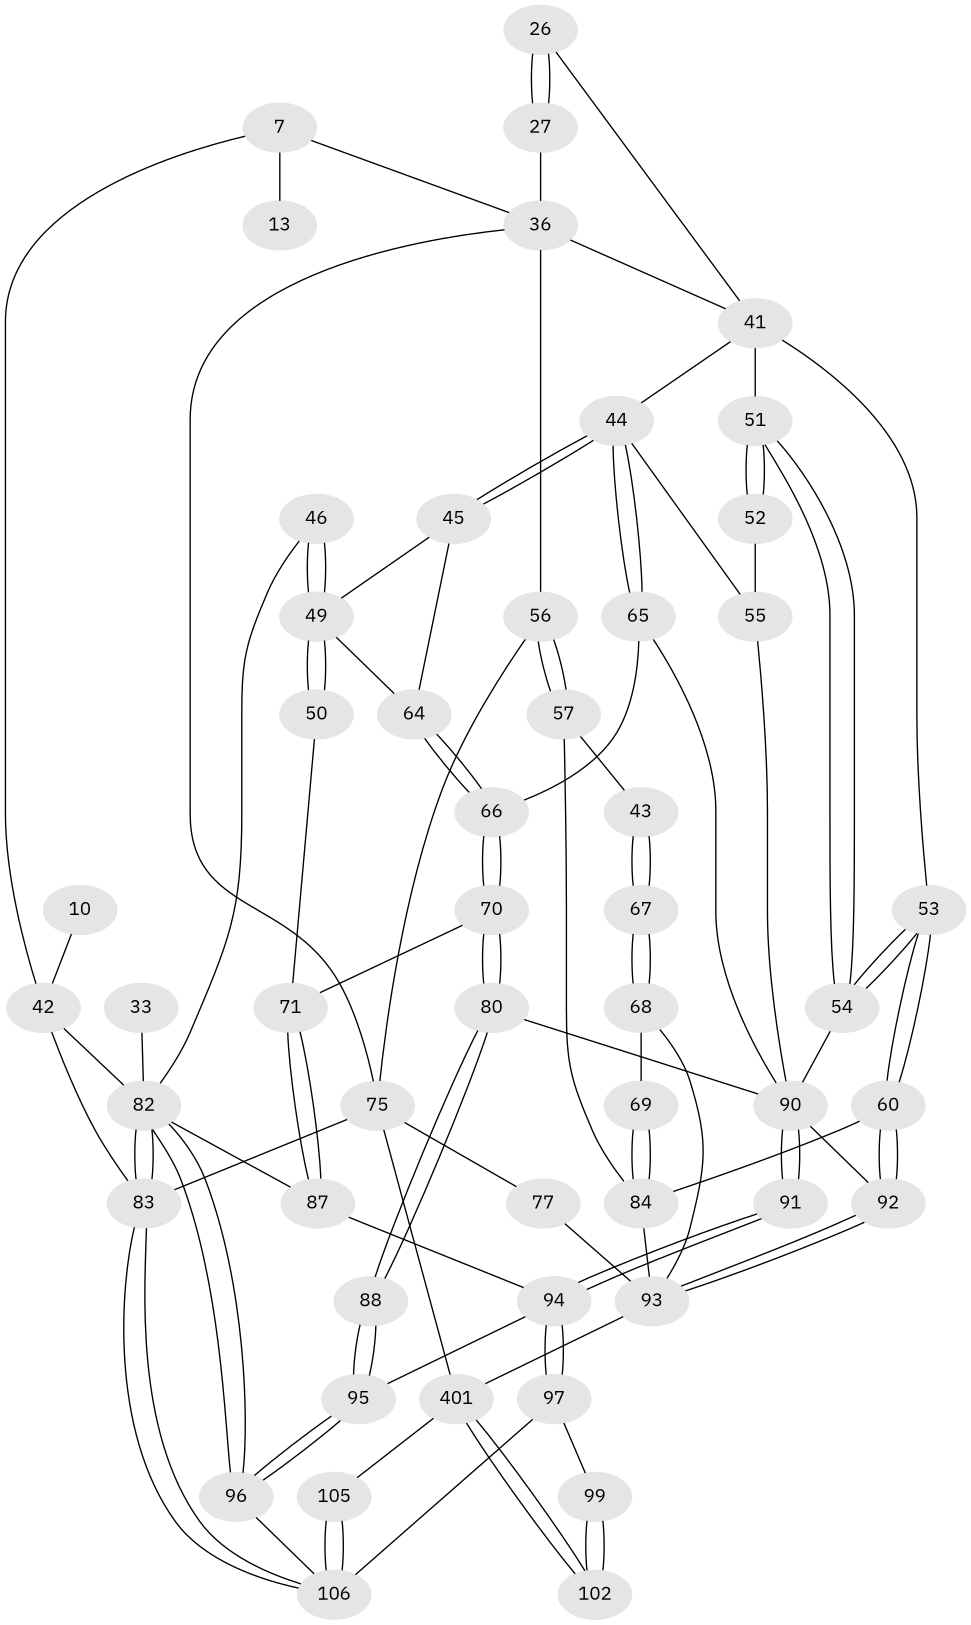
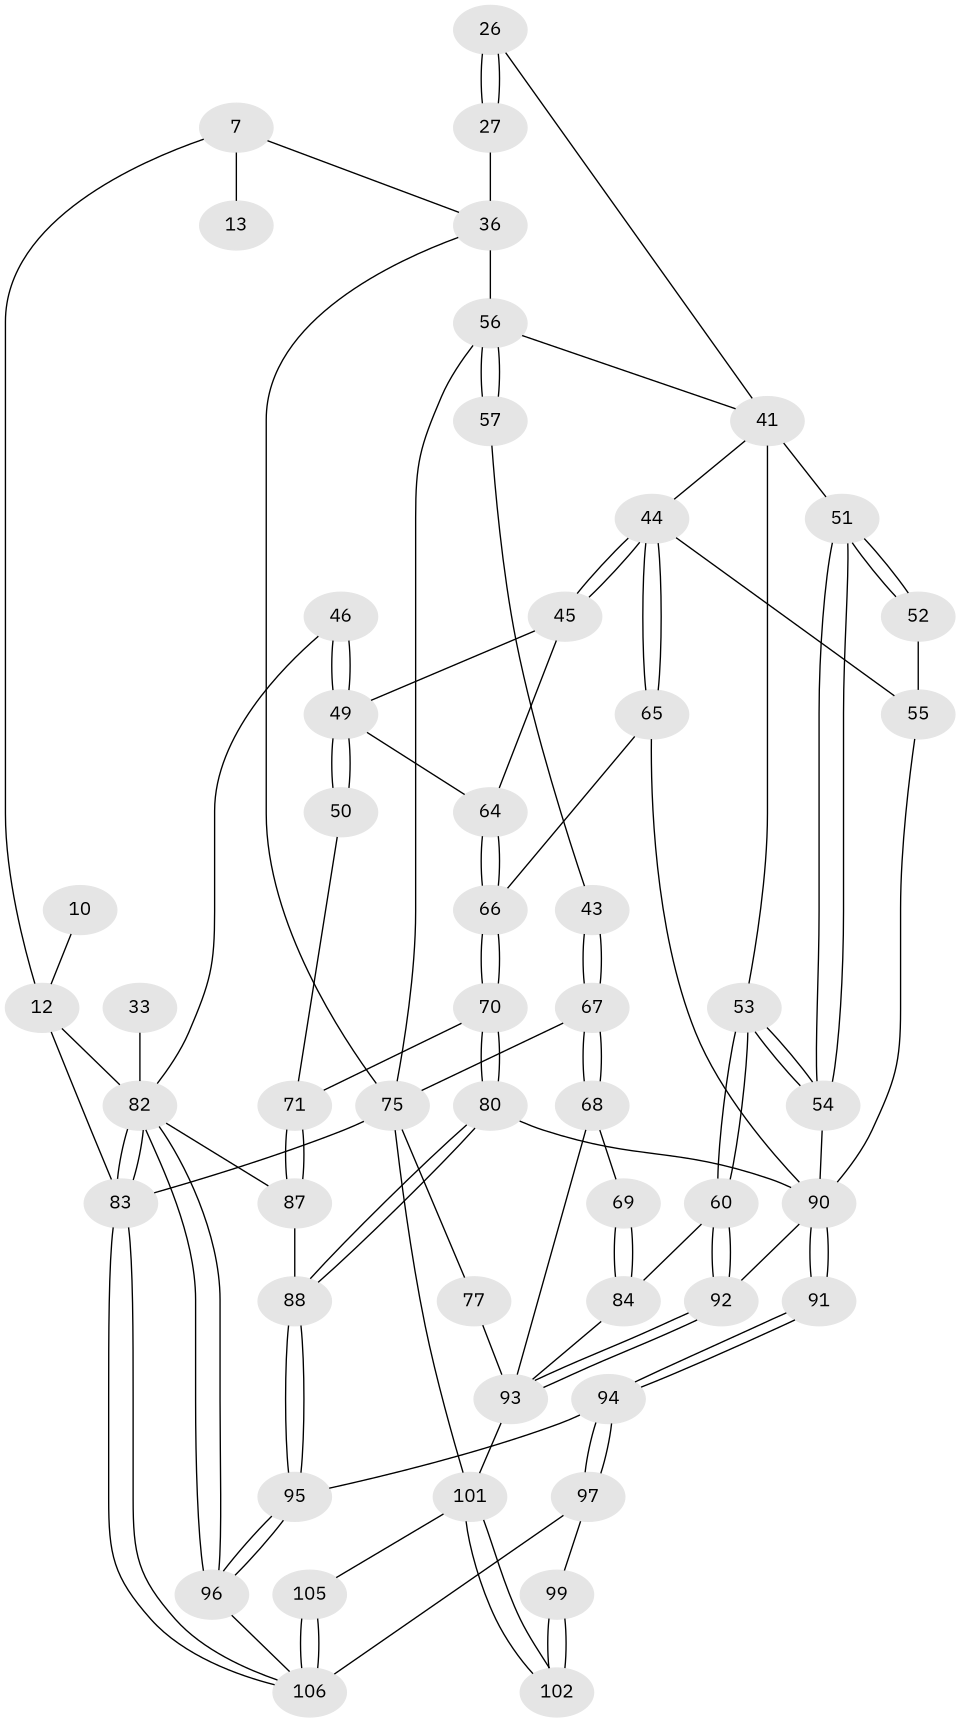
(648, 274) -> (629, 372)
(566, 967) -> none
(43, 1008) -> (42, 1008)
none -> (510, 1048)
(436, 1252) -> (295, 1253)
(456, 1399) -> (470, 1497)
